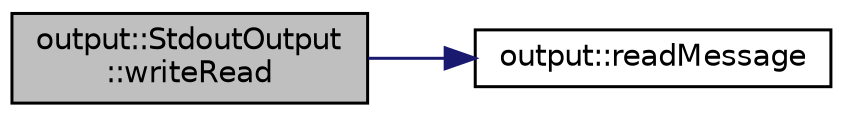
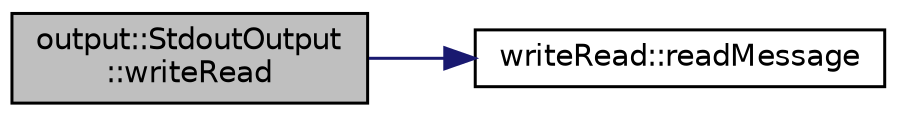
(653, 58) -> (680, 58)
